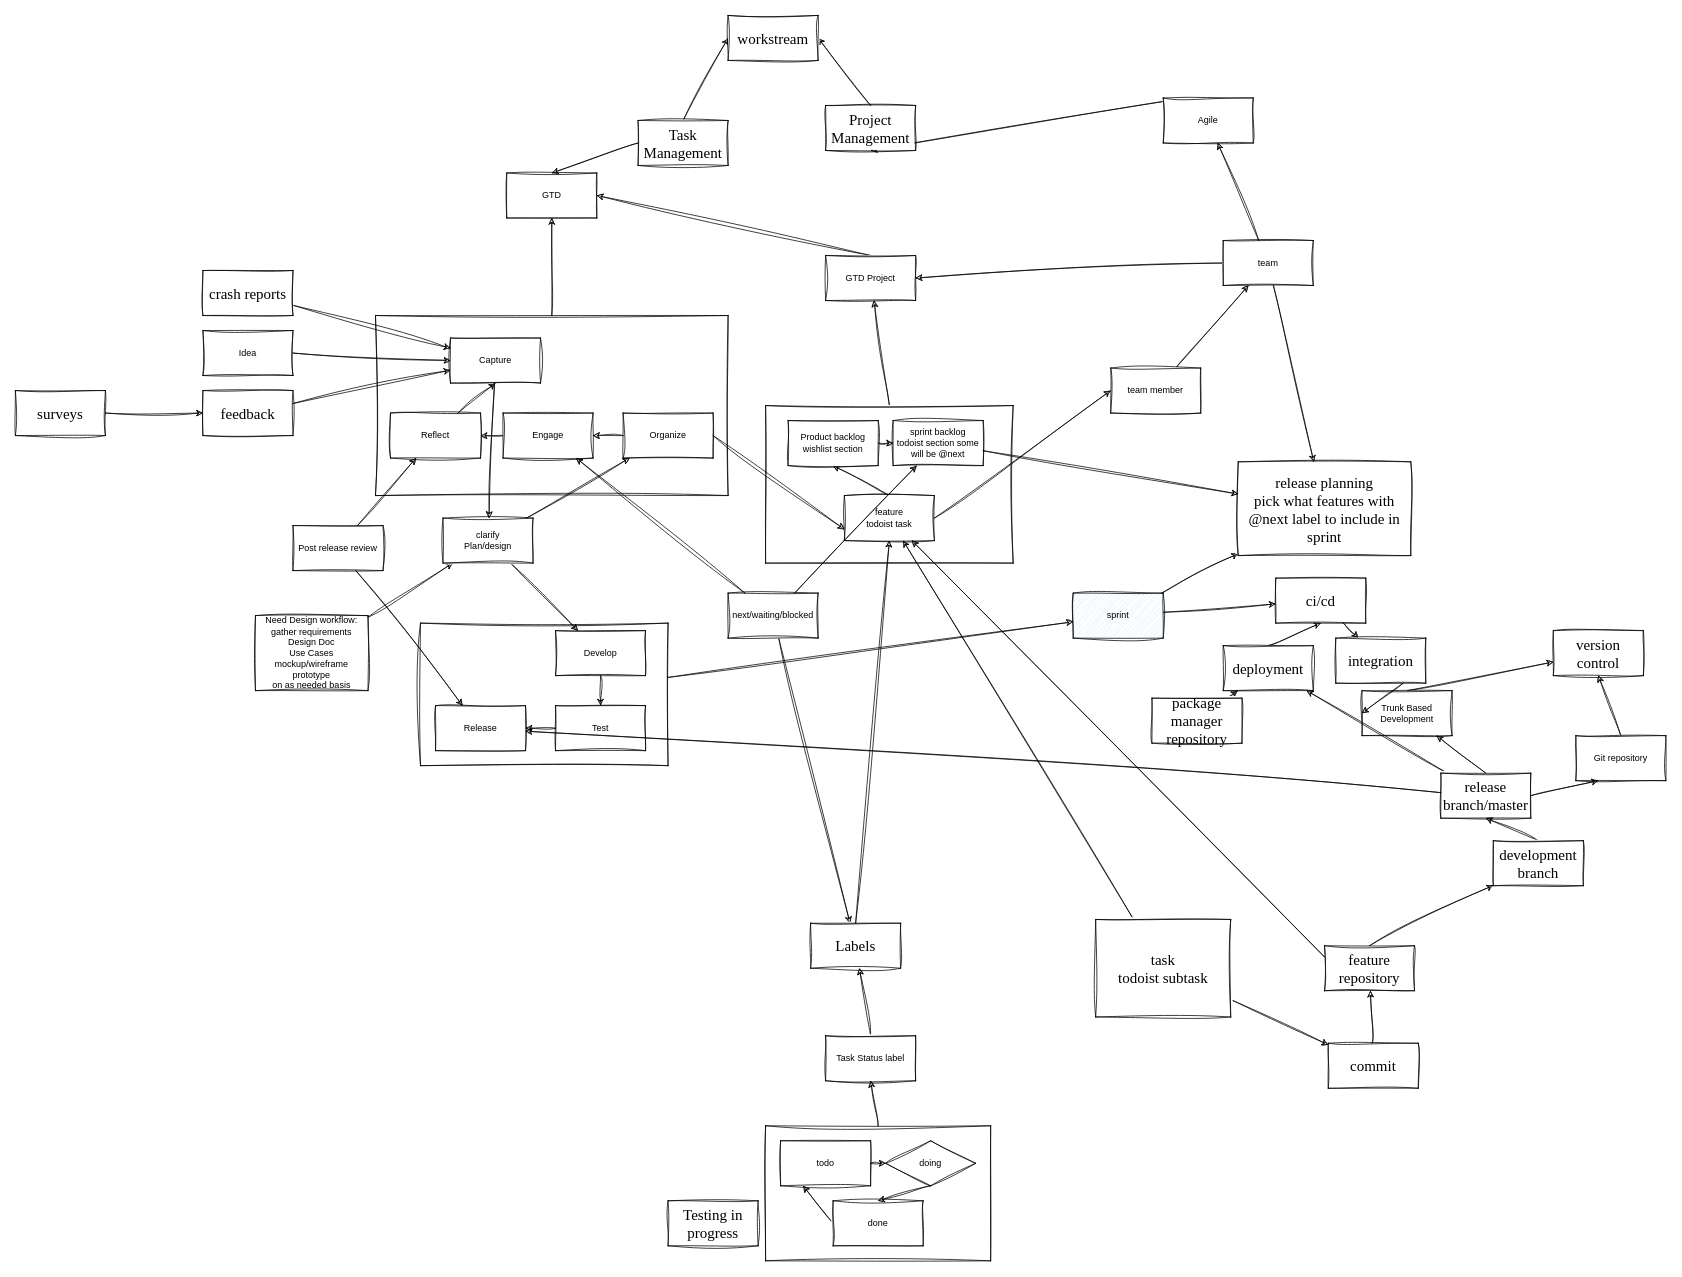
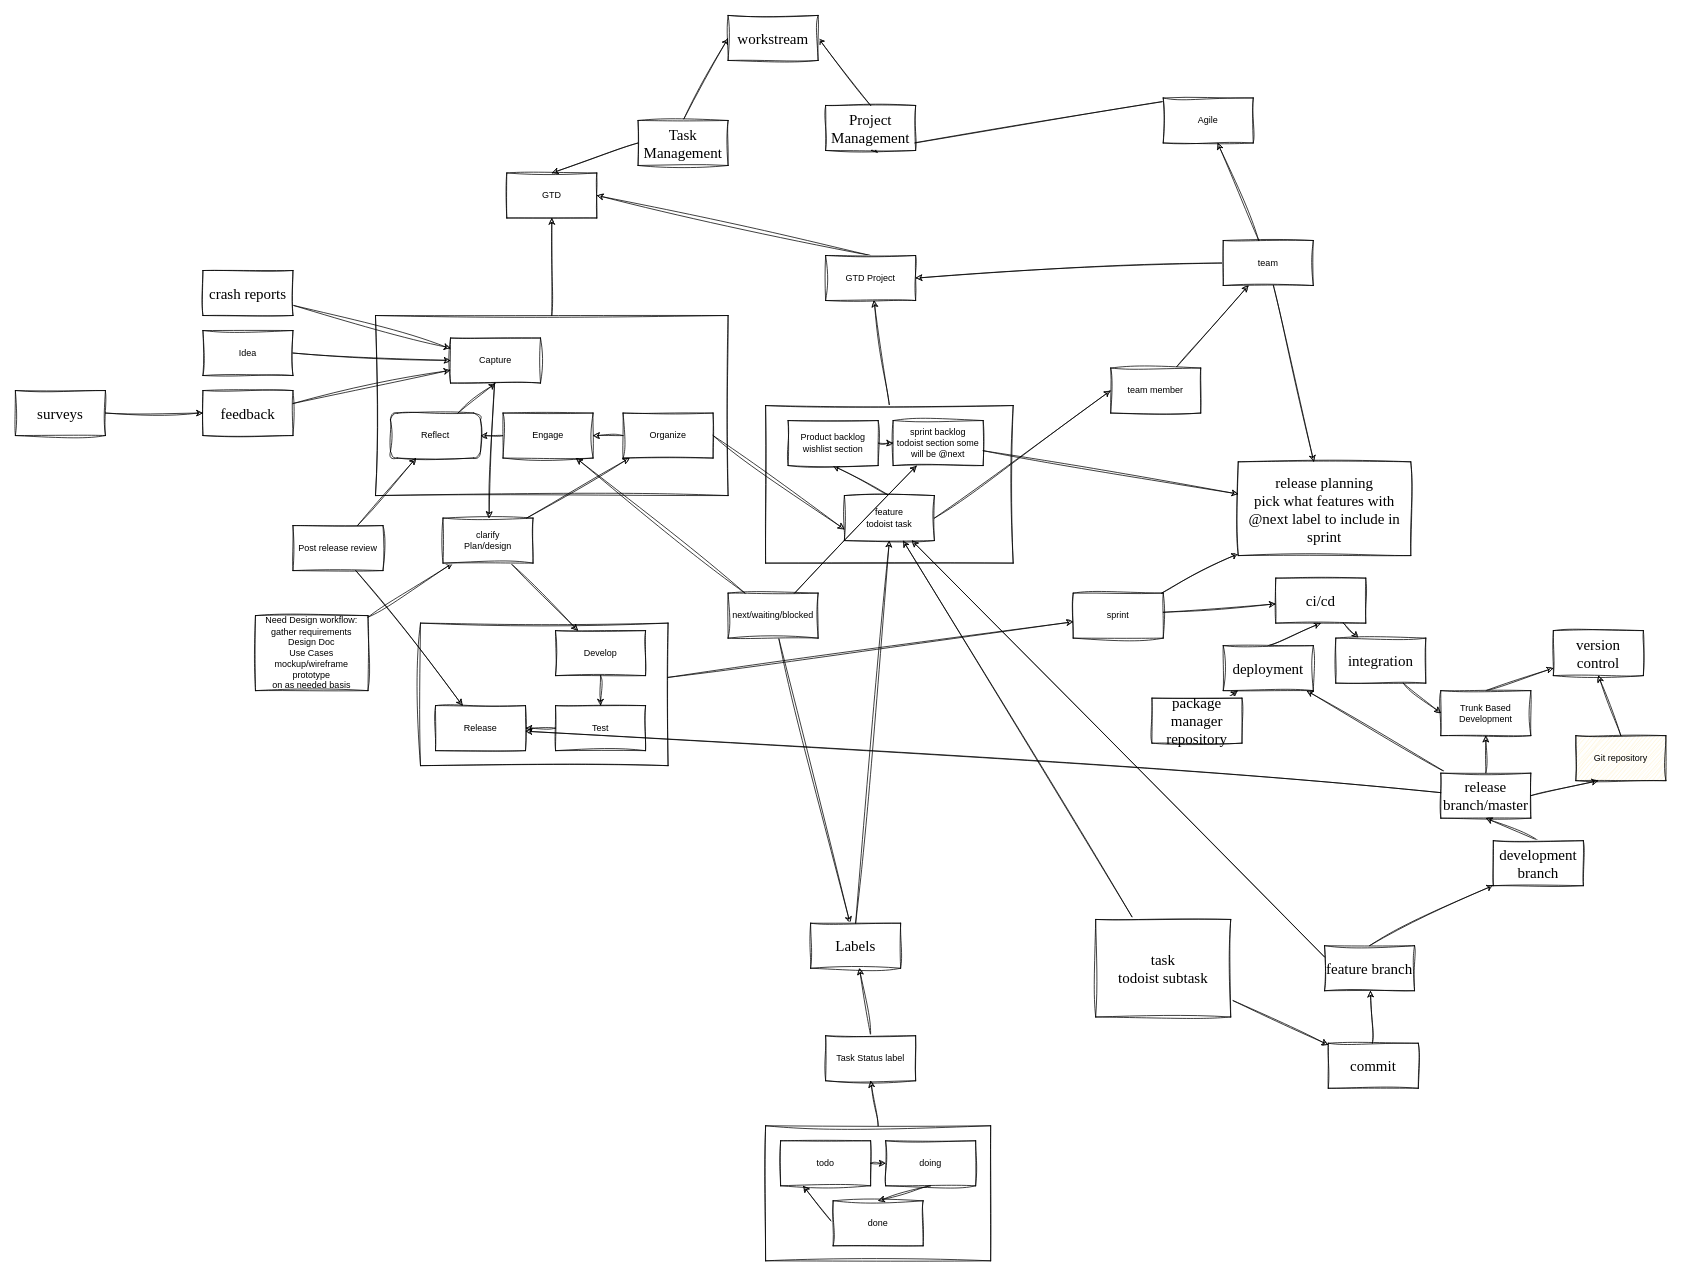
(435, 435) -> (435, 435)
(1118, 615) -> (1118, 615)
(1407, 713) -> (1485, 713)
(1620, 758) -> (1620, 758)
(1369, 968) -> (1369, 968)
(930, 1163) -> (930, 1163)
(713, 1223) -> none
